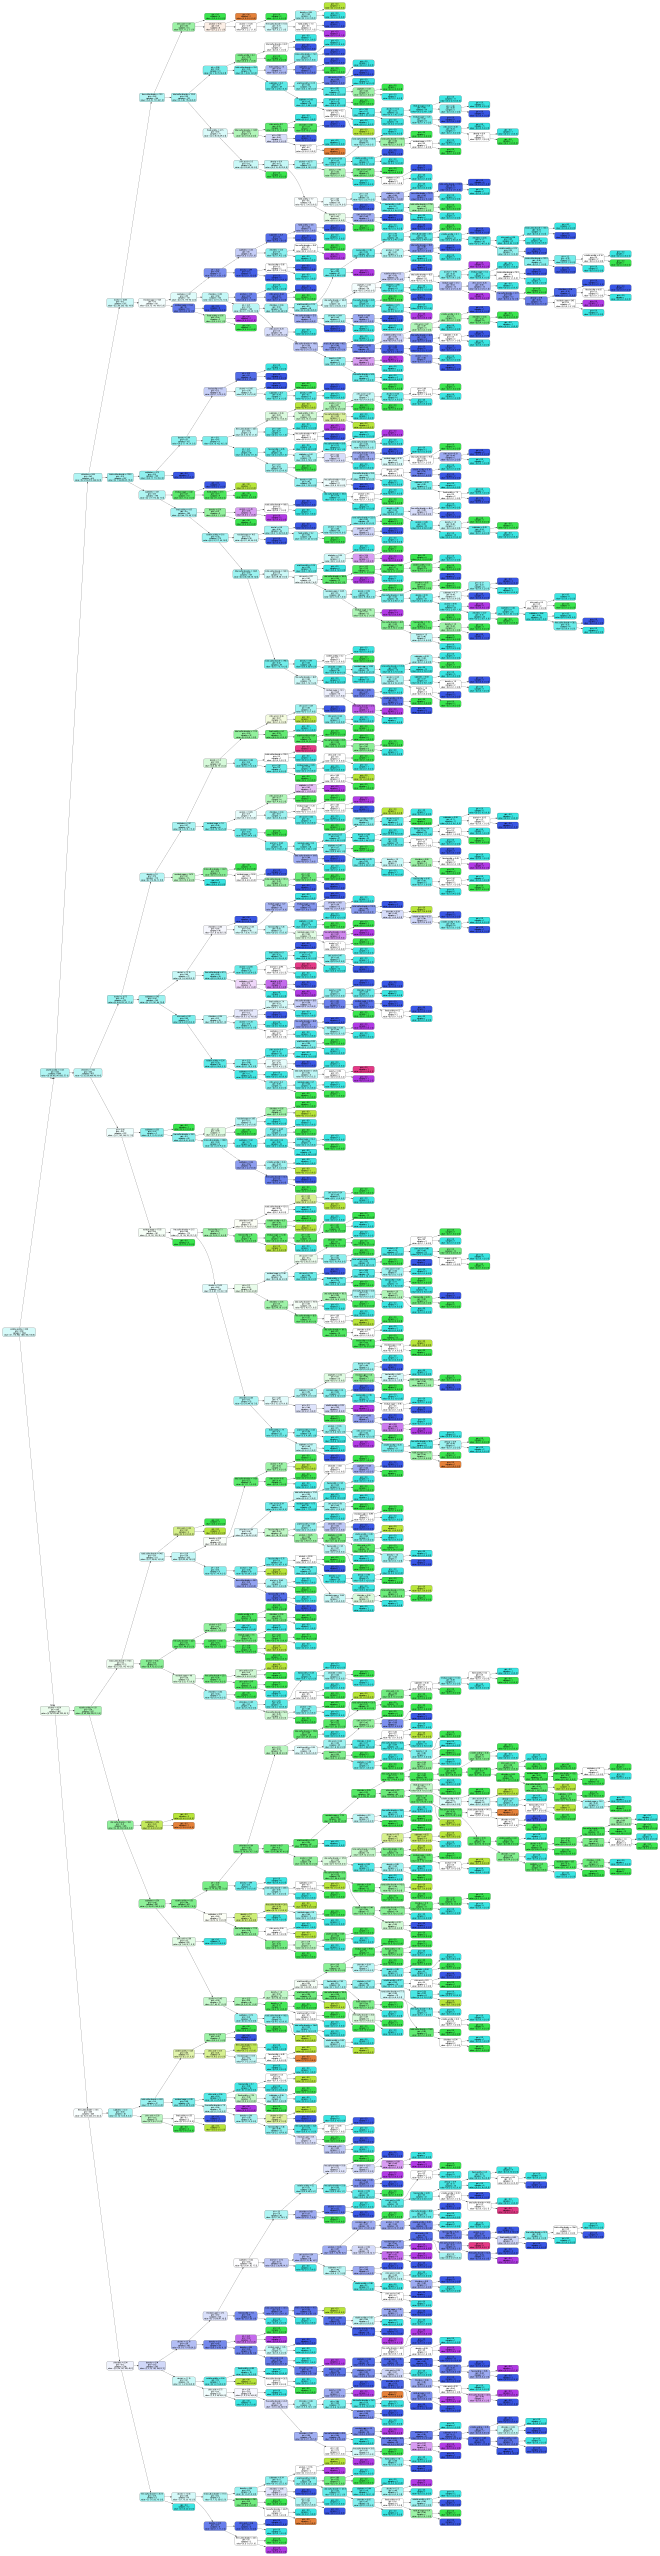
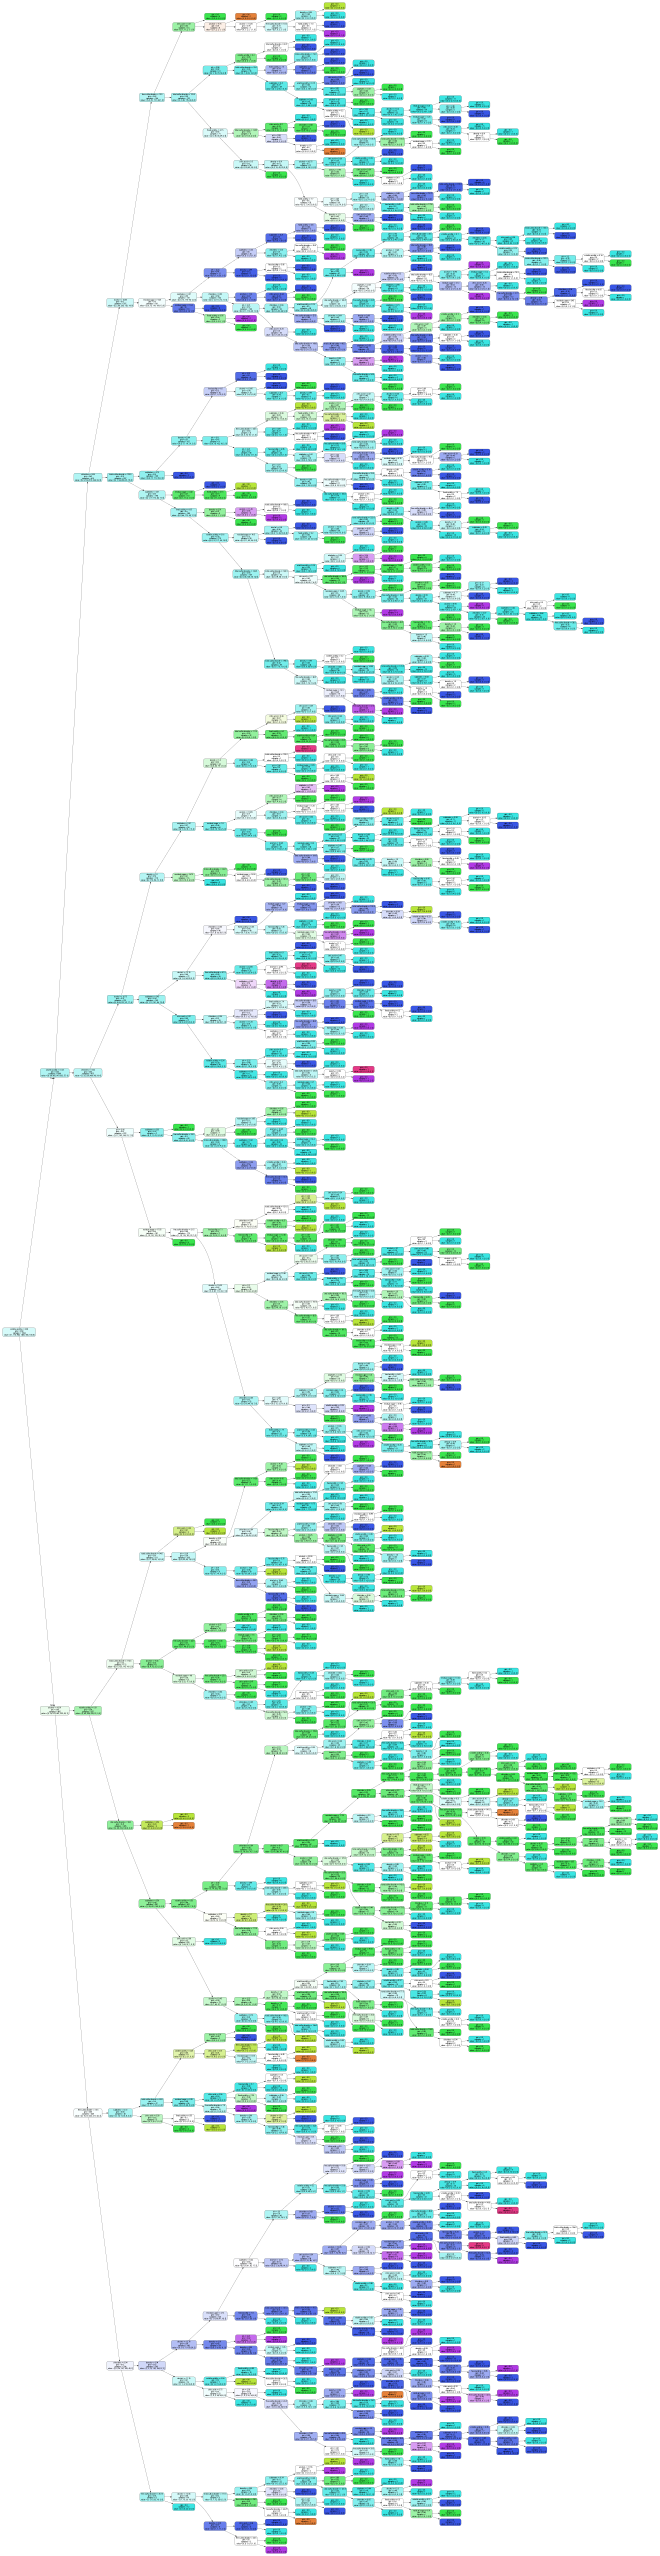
none -> (335, 133)
(364, 207) -> (364, 207)
(335, 877) -> (335, 877)
(393, 1417) -> (393, 1417)
(593, 1782) -> (593, 1782)
none -> (621, 1852)
none -> (276, 2038)
